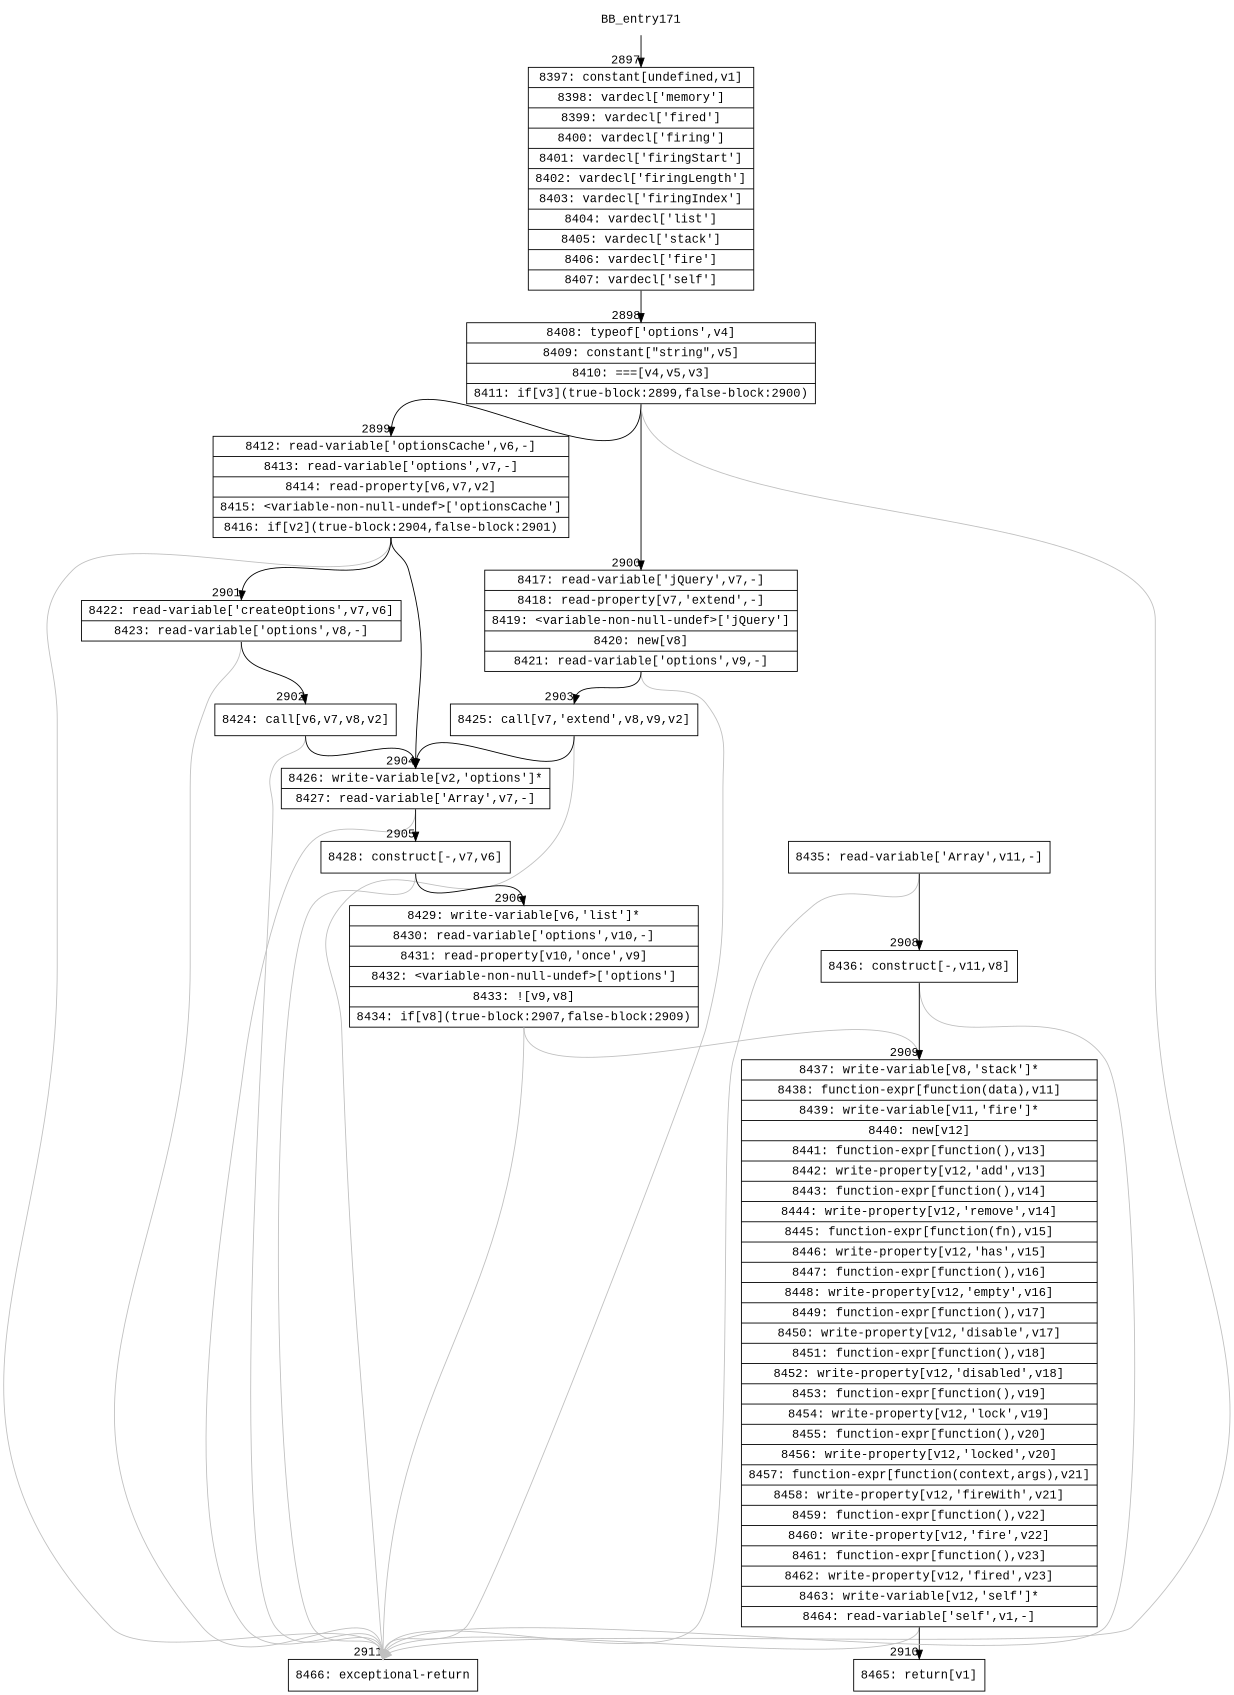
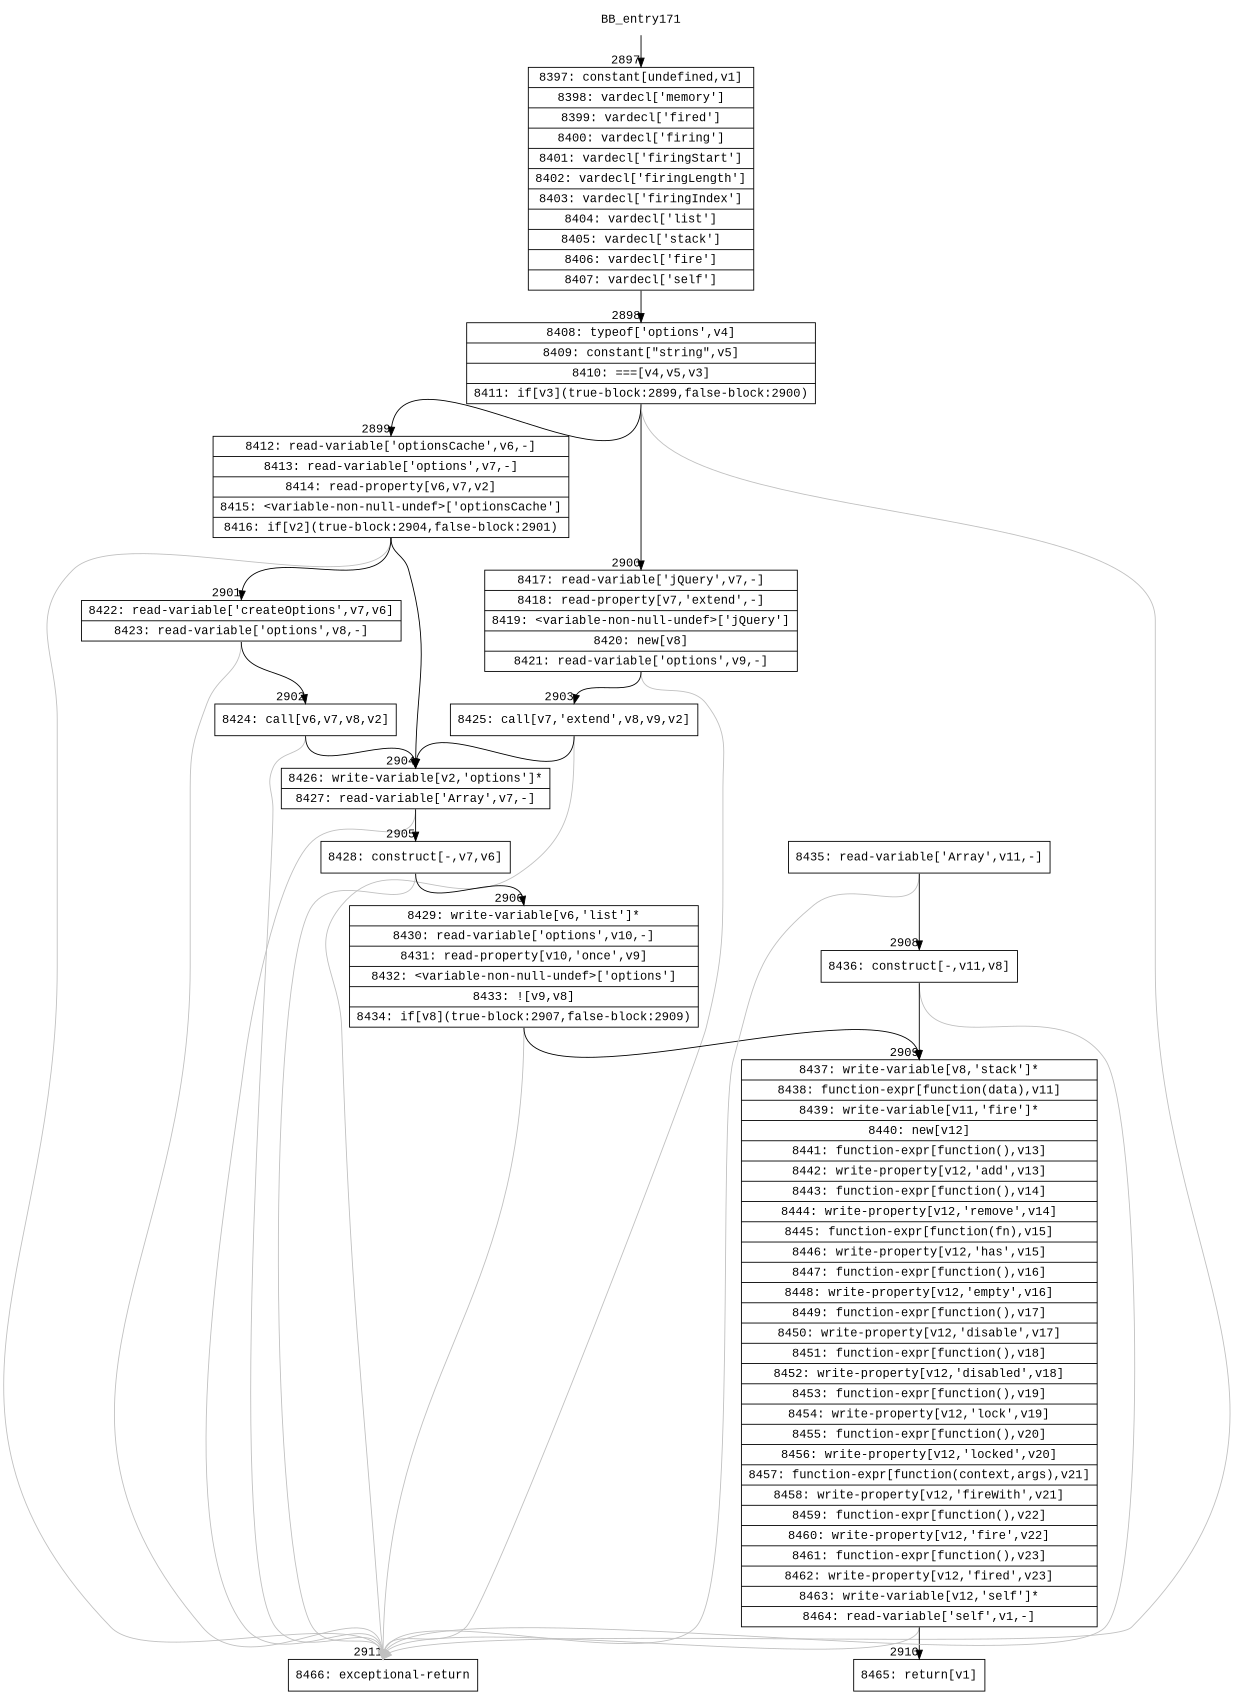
(717, 1044) -> (717, 1044)
